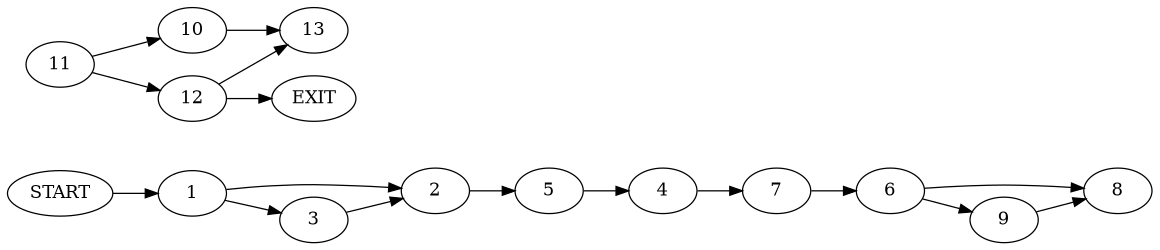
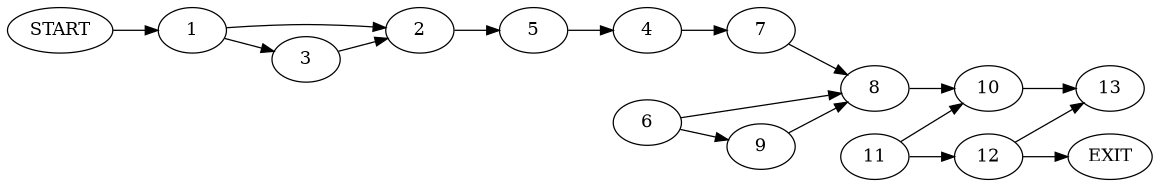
none -> (926, 88)
(827, 191) -> (812, 56)
